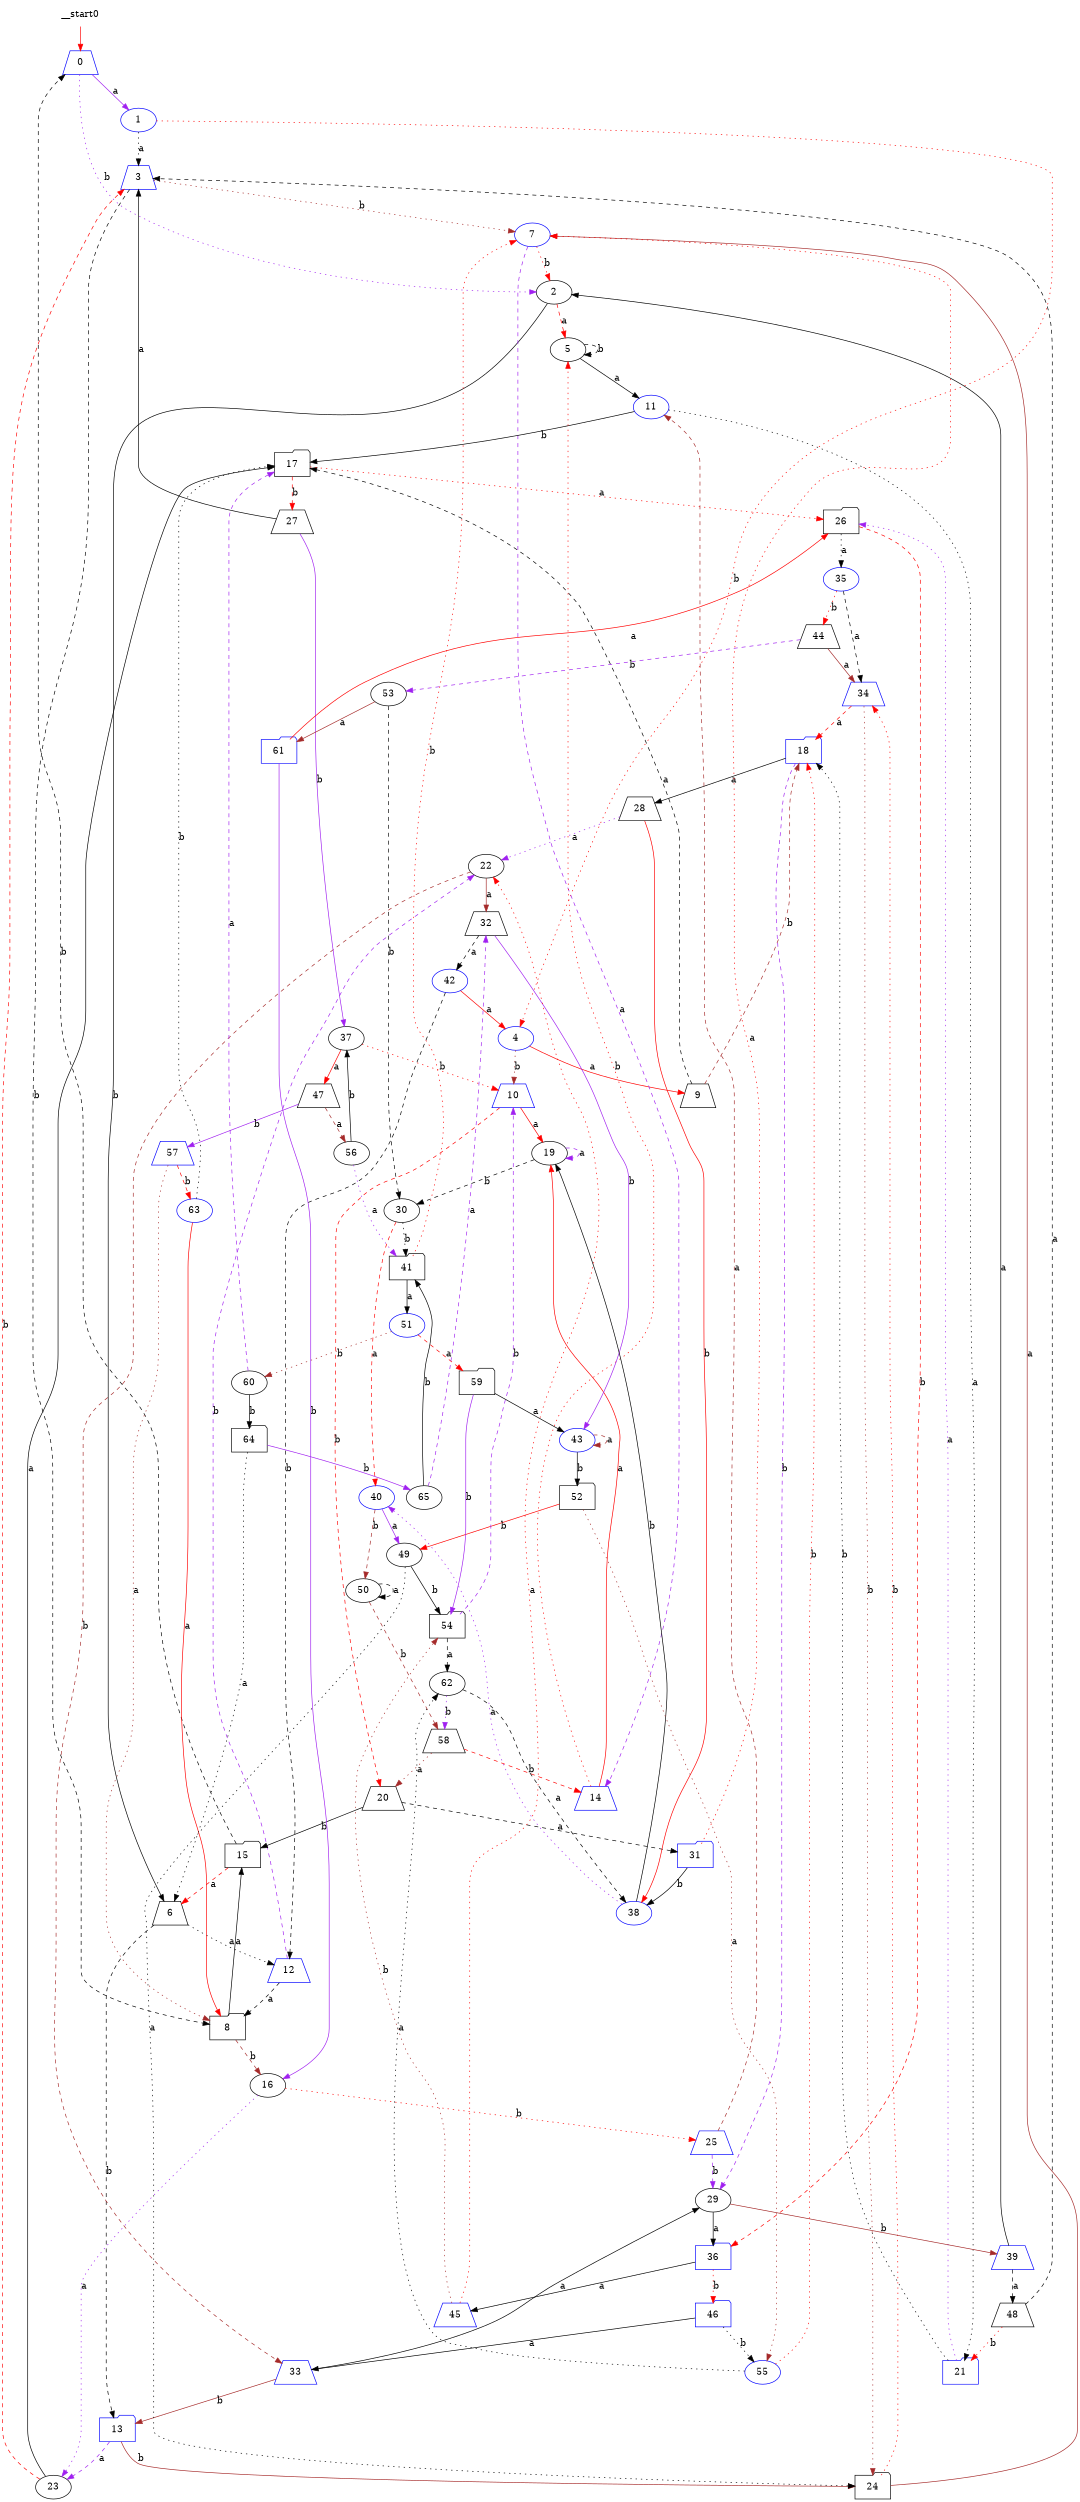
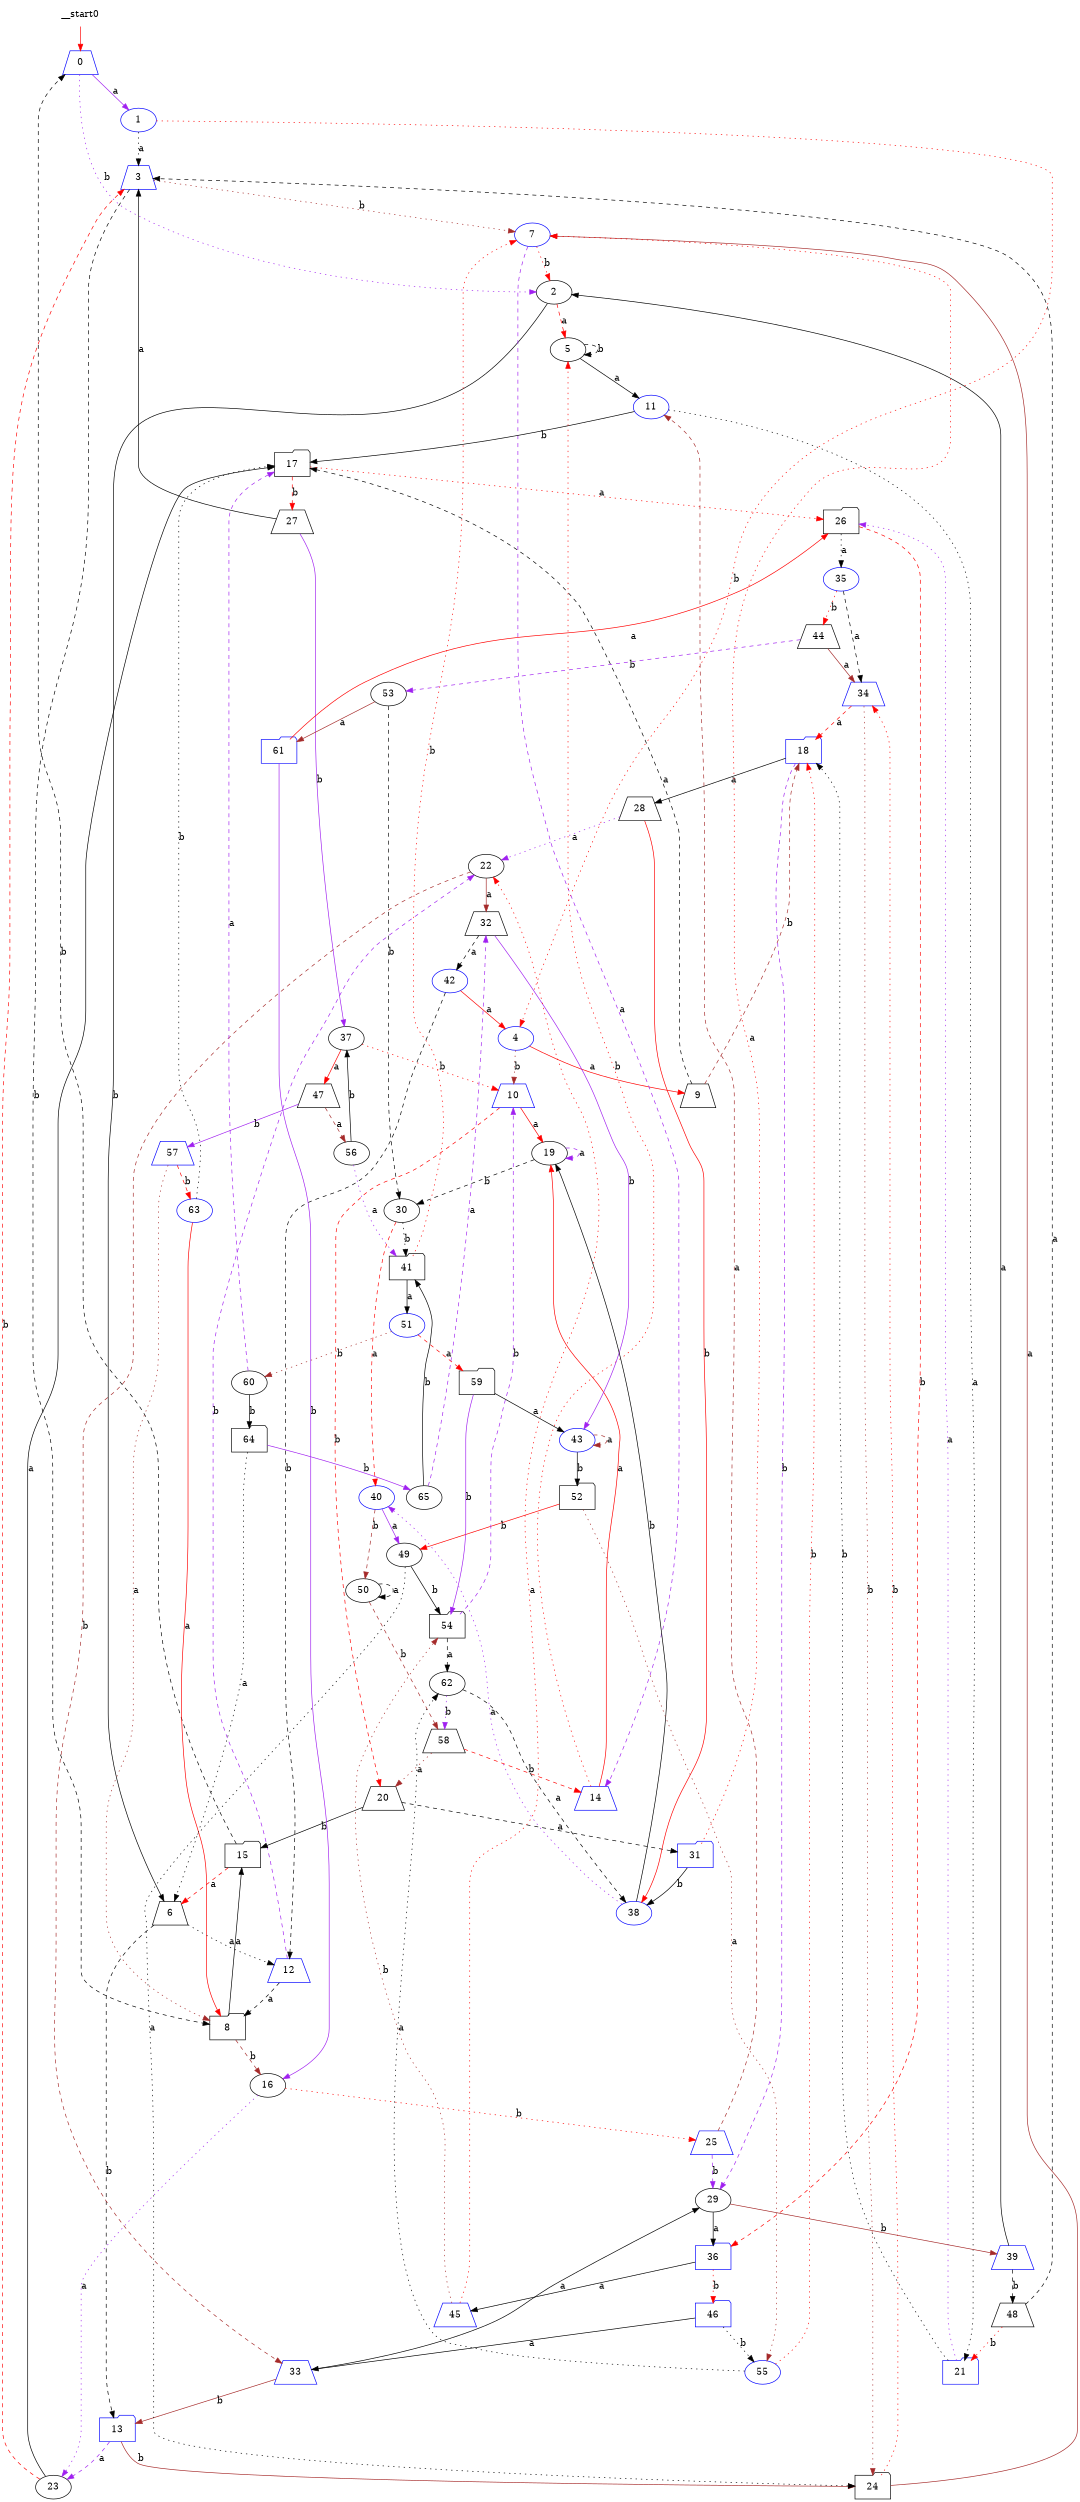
(1016, 2286) -> (1016, 2286)
